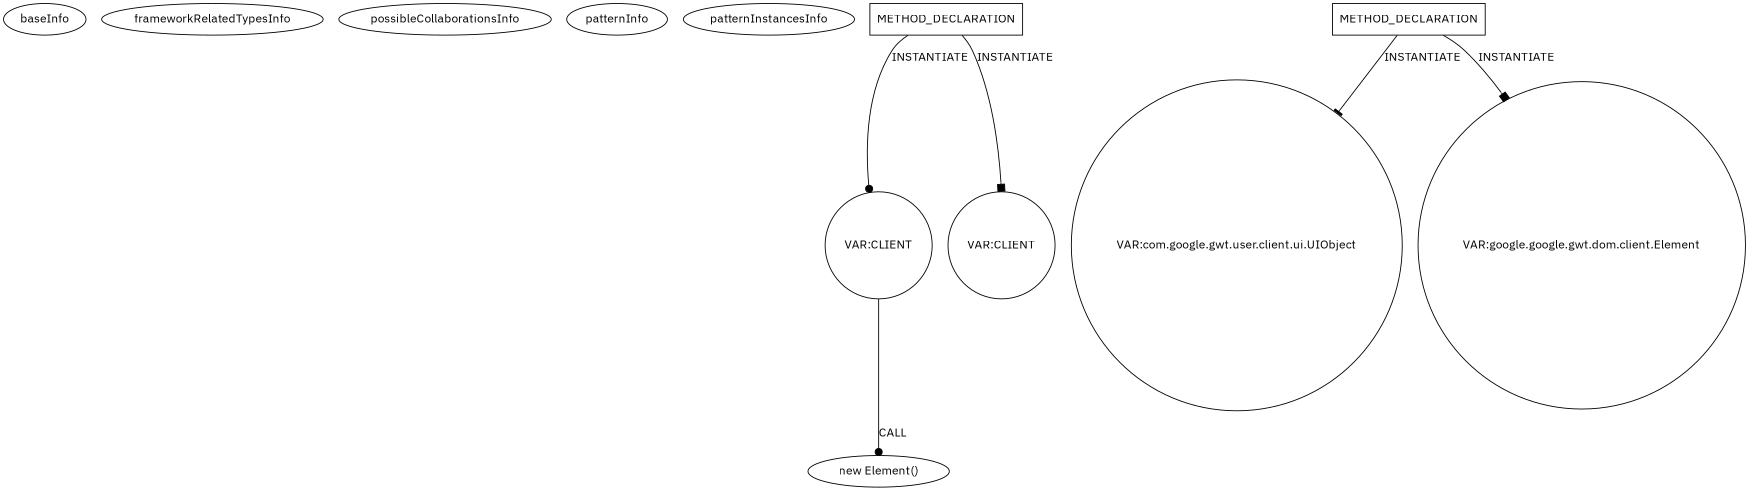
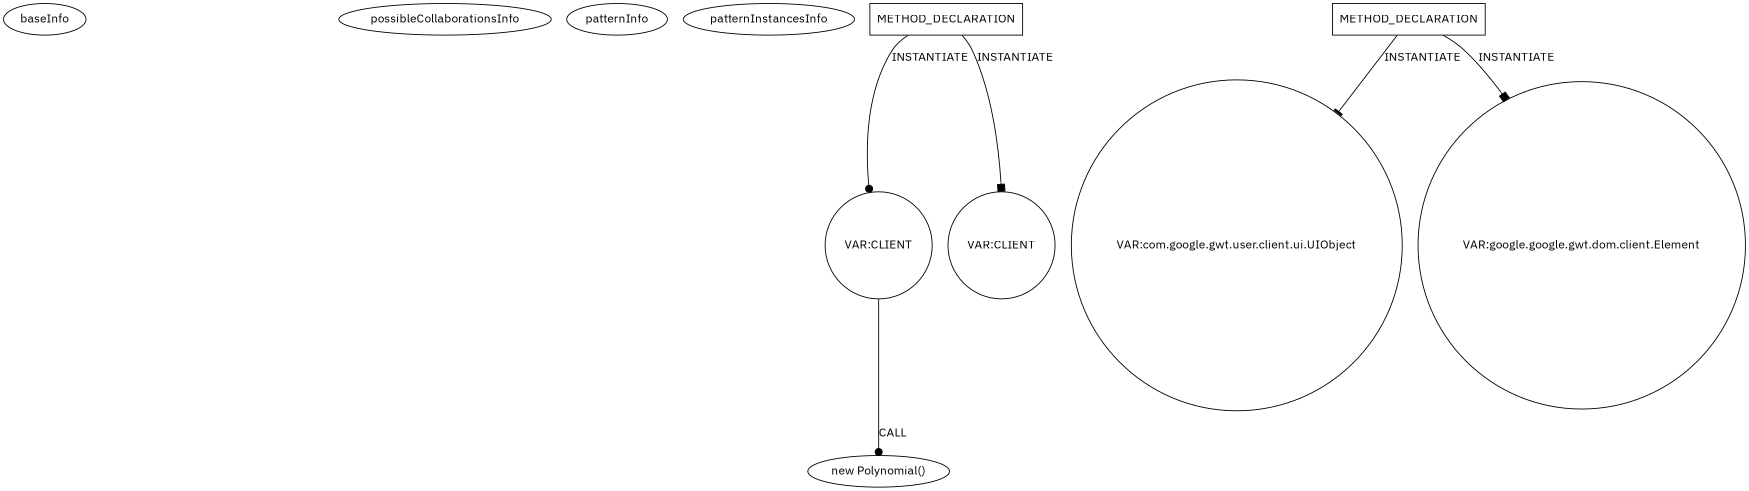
(212, 19) -> none
(879, 471) -> (879, 471)
